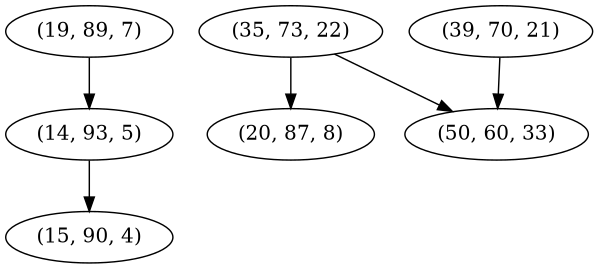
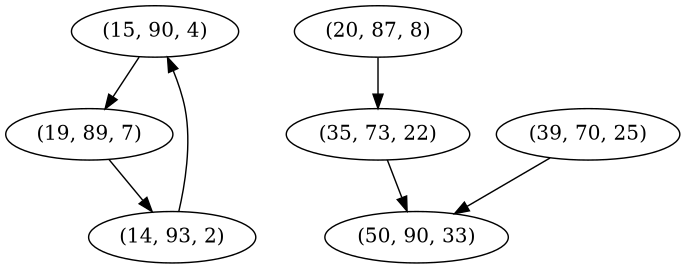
(501, 31) -> (588, 134)
(291, 76) -> (378, 76)
none -> (126, 77)
(89, 134) -> (172, 237)
(497, 134) -> (417, 237)
